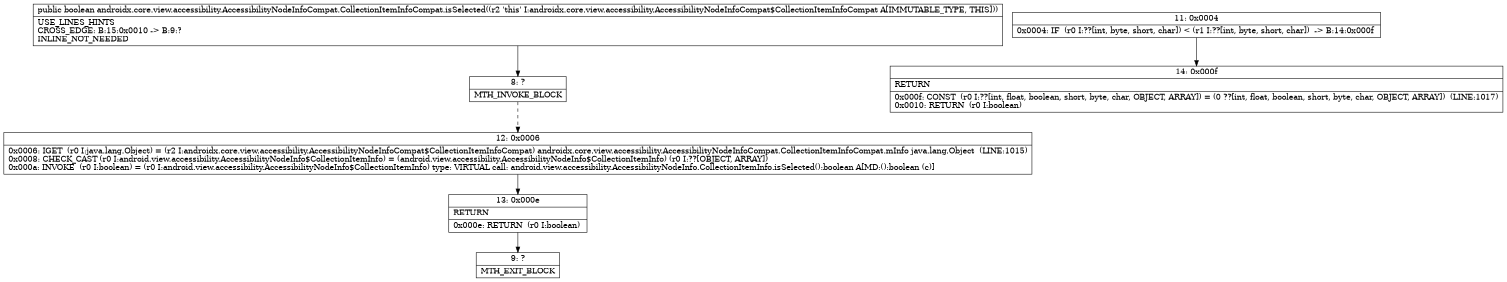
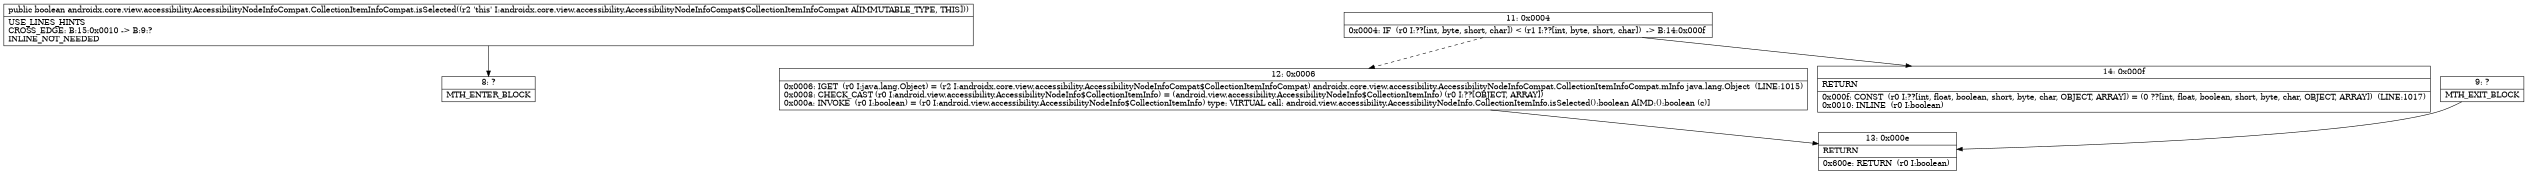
(518, 95) -> (489, 95)
(960, 106) -> (1884, 106)
(518, 114) -> (1429, 52)
(518, 226) -> (1887, 164)
(518, 240) -> (2214, 138)
